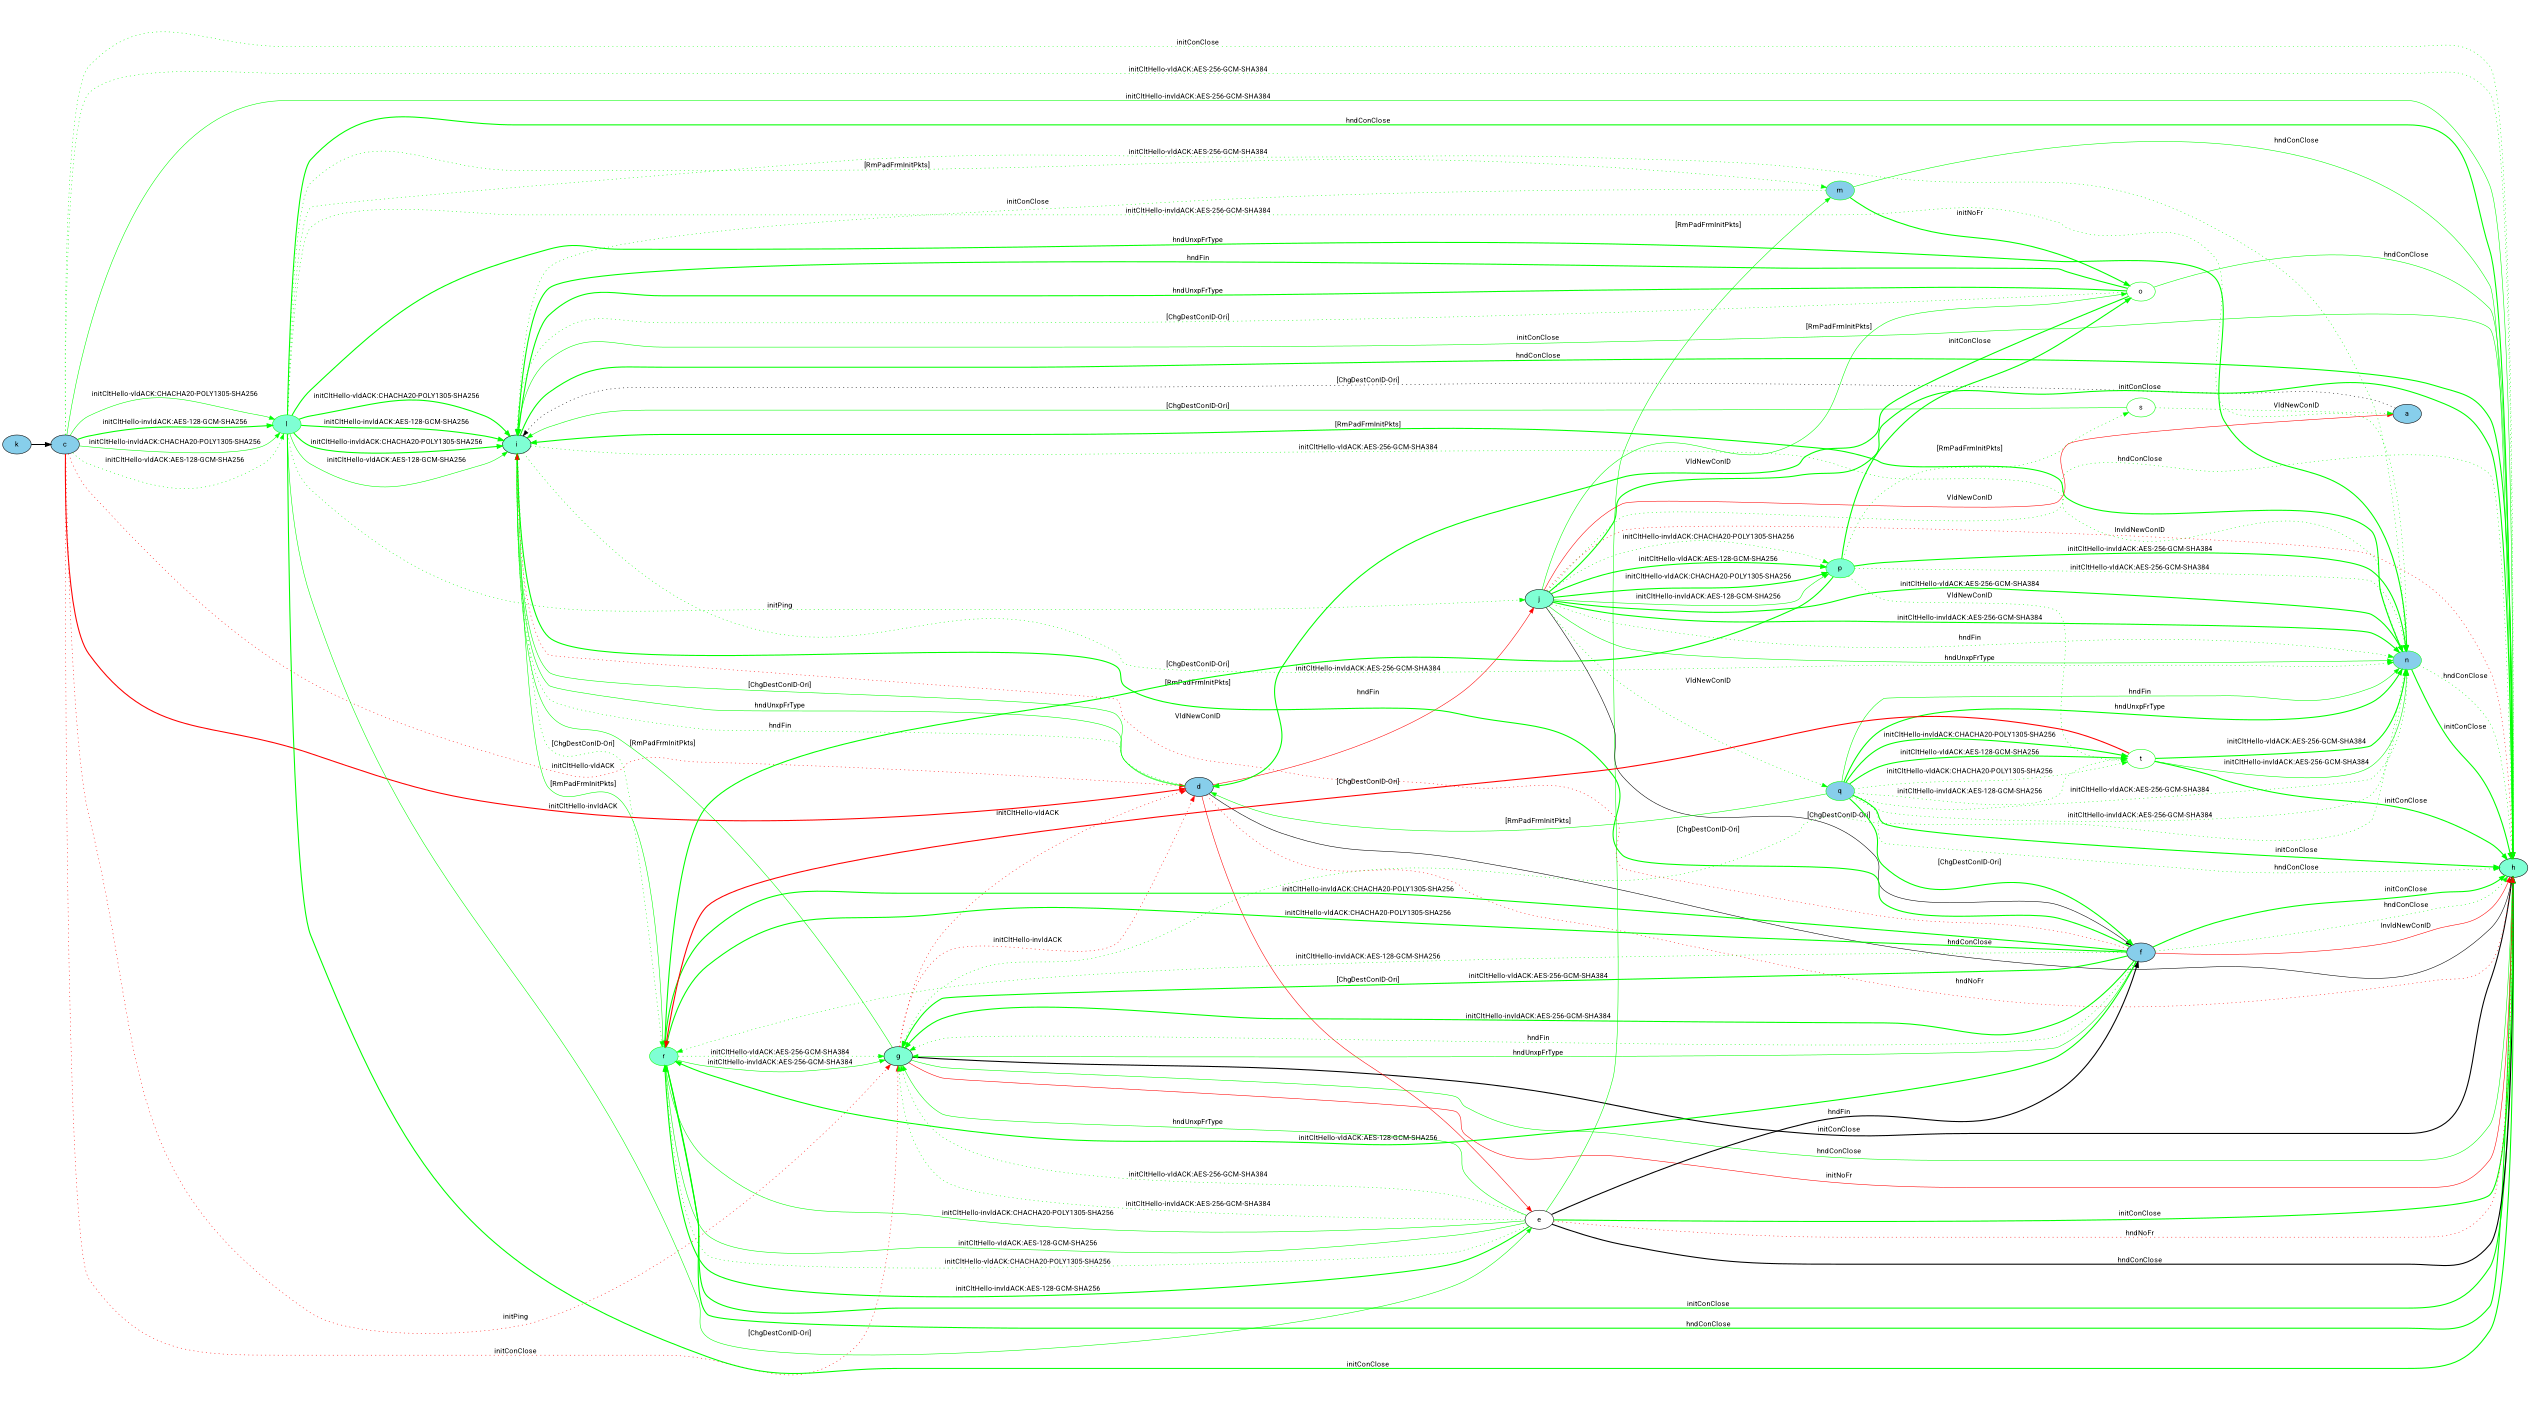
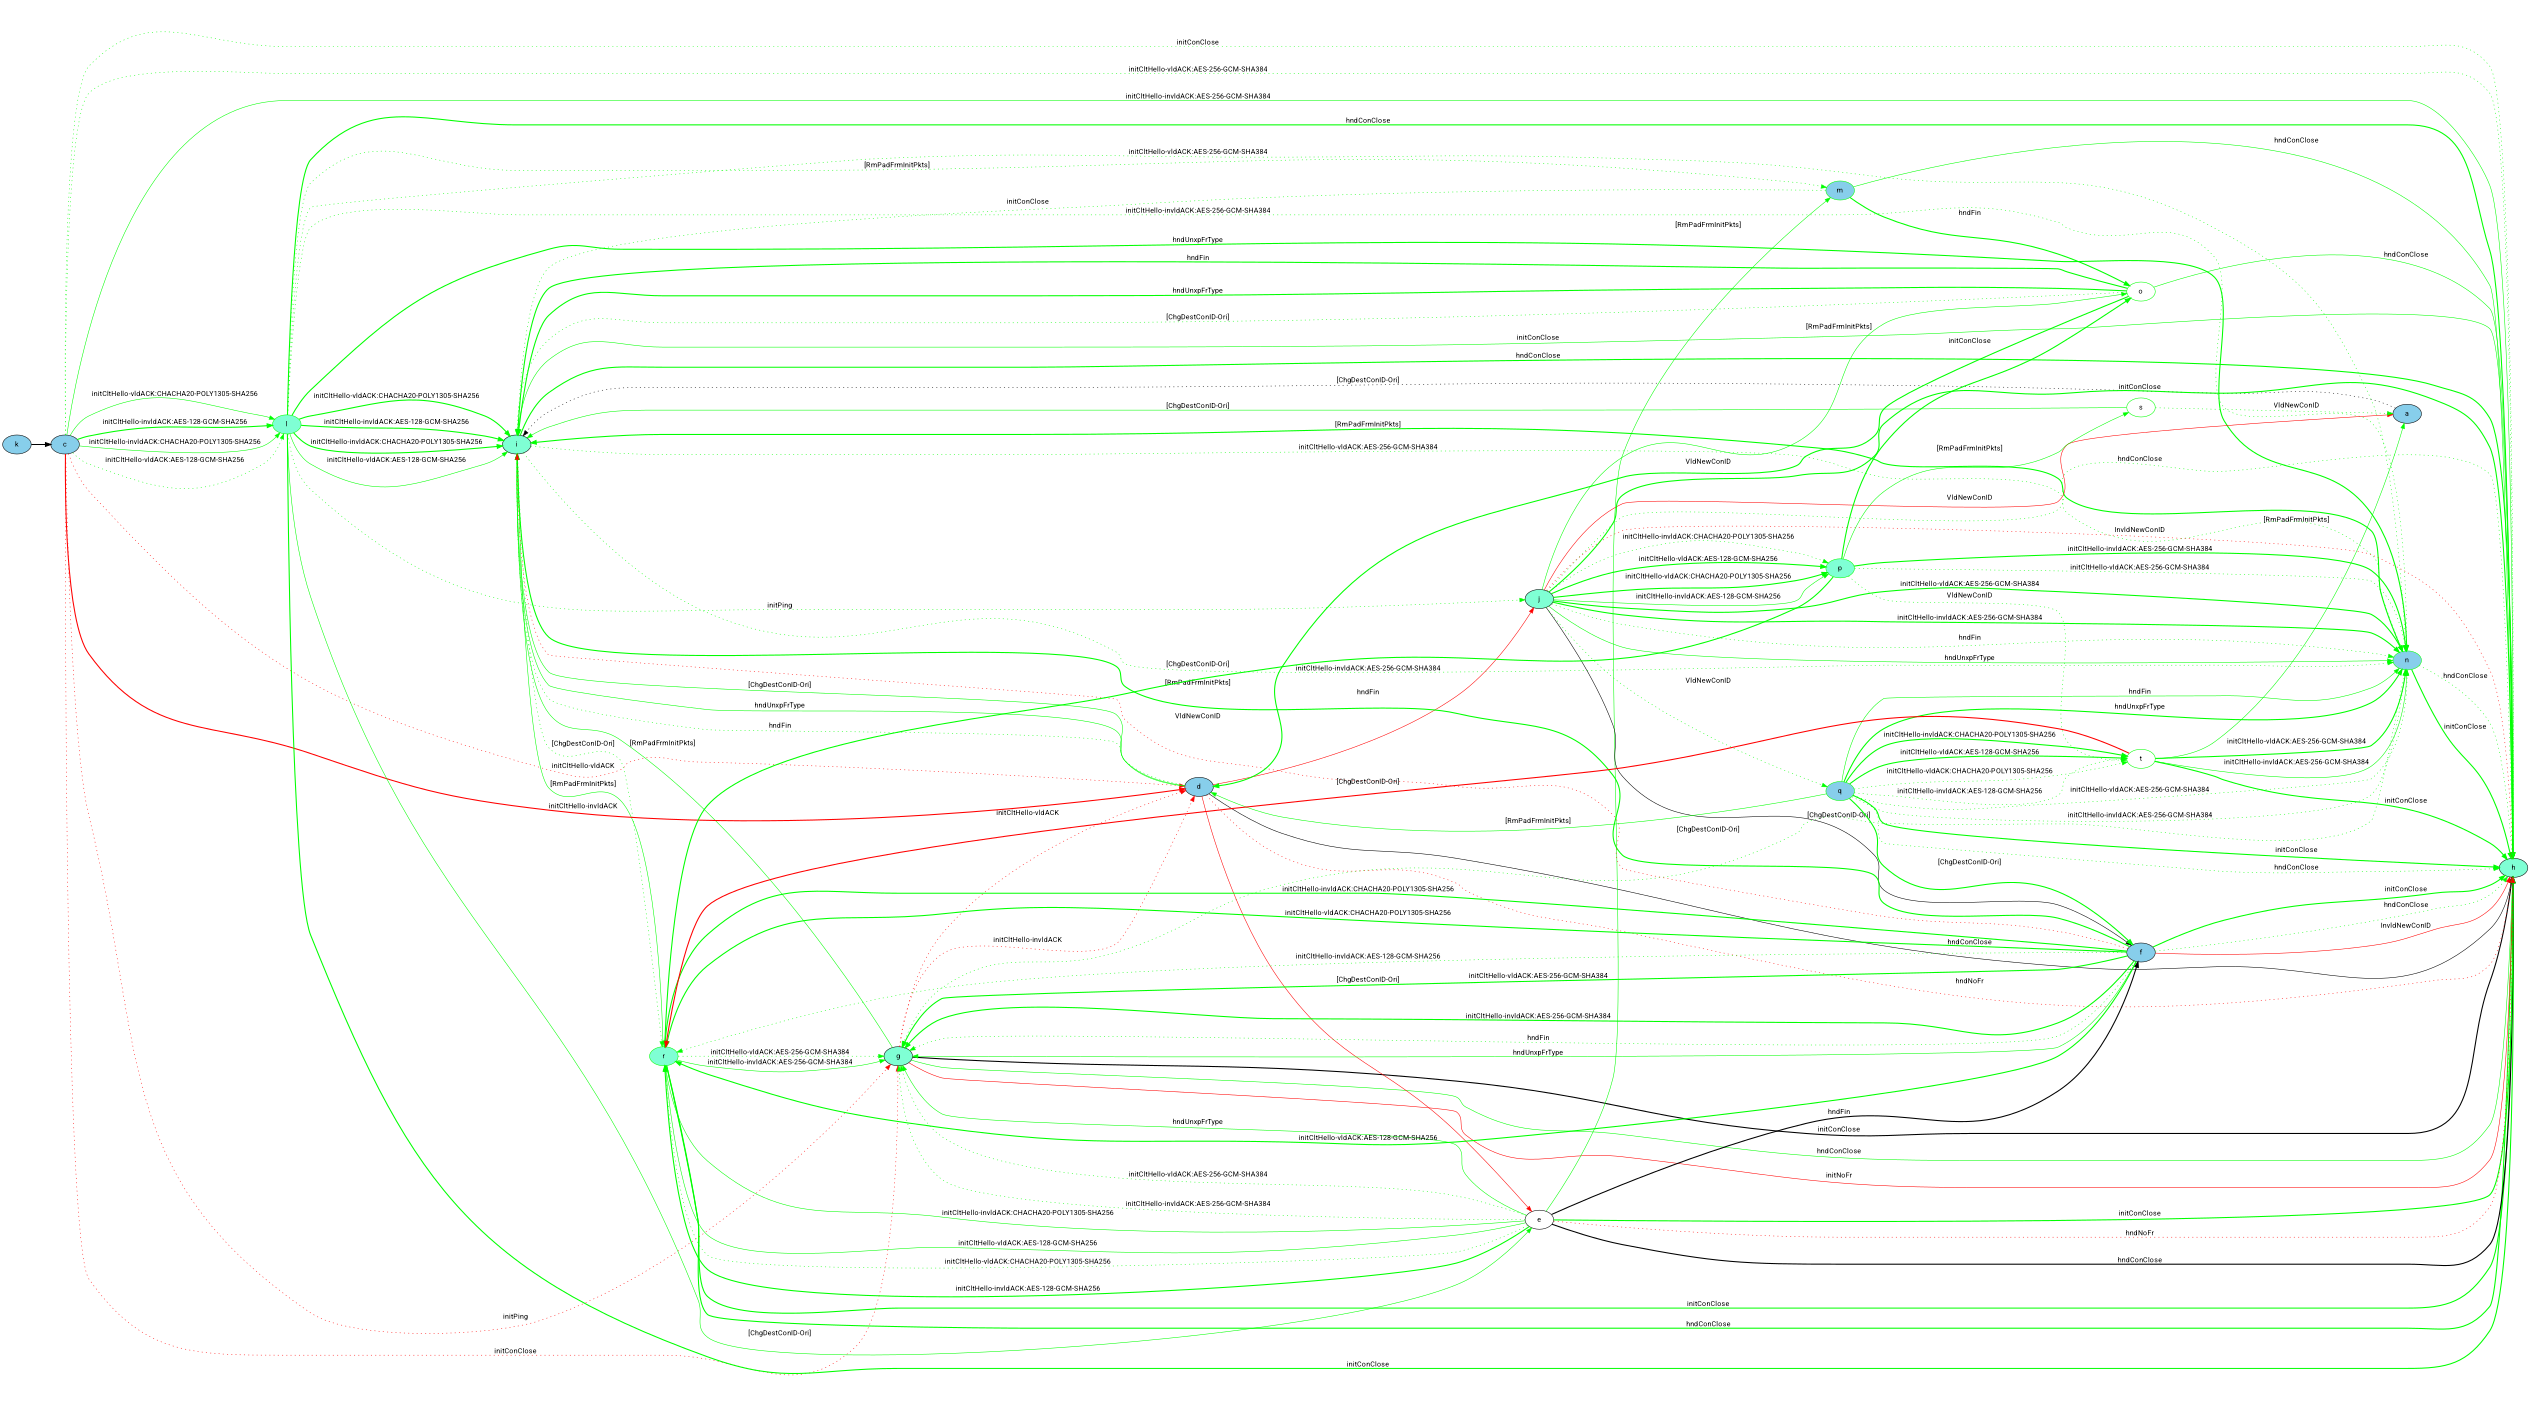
(1971, 213) -> (1971, 213)
(1926, 471) -> (1926, 471)
none -> (2310, 635)
